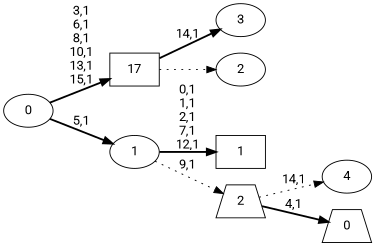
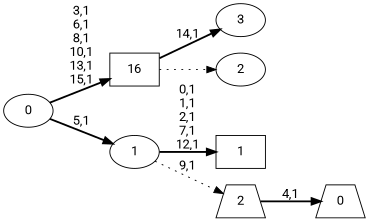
(135, 70) -> (135, 70)
(347, 177) -> none
